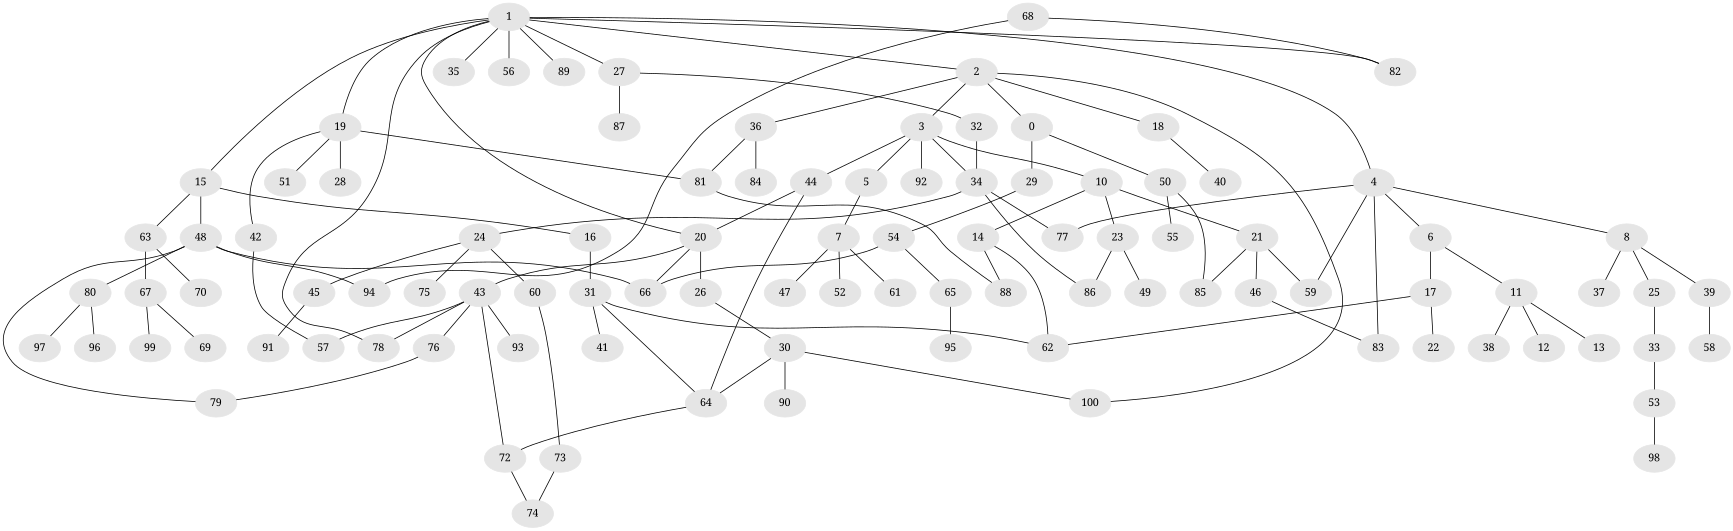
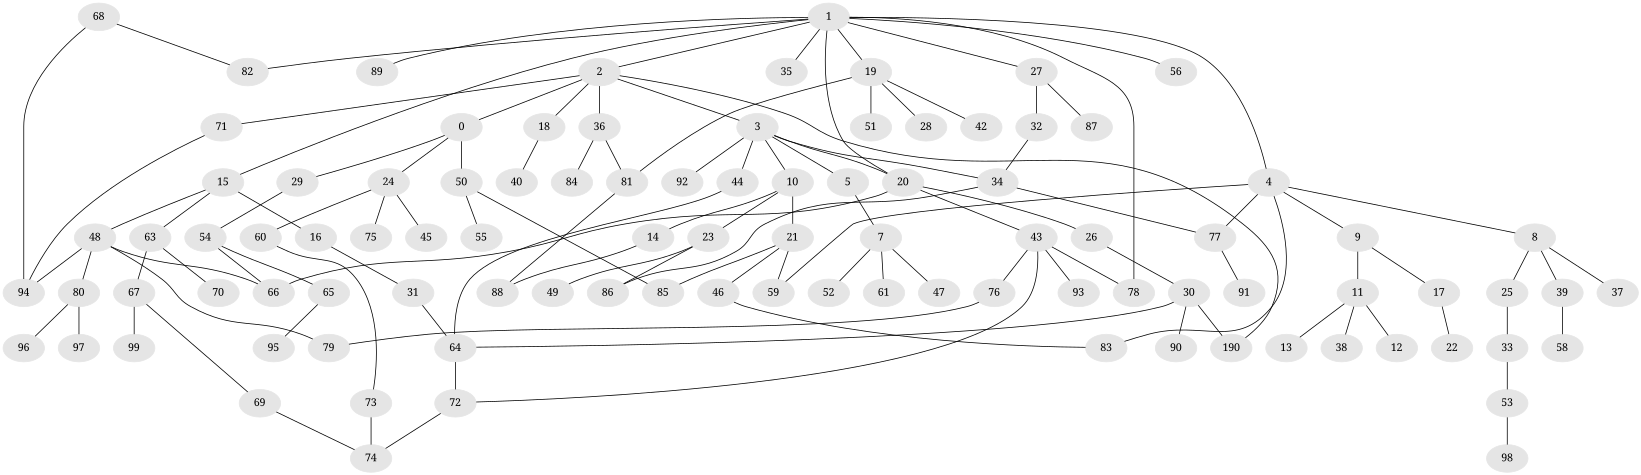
none -> (222, 127)
(756, 210) -> (856, 162)
(720, 218) -> (425, 155)
(1431, 238) -> (1358, 238)
(291, 320) -> (1230, 265)
(323, 348) -> none
(603, 348) -> none
(1048, 348) -> none
(1090, 403) -> (1231, 348)
none -> (315, 431)
